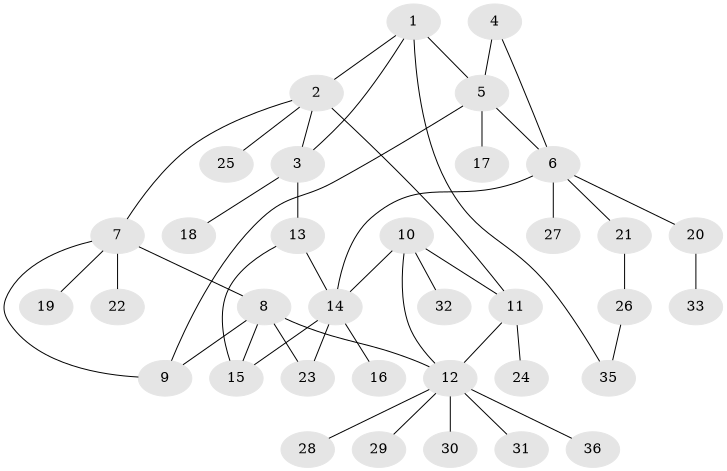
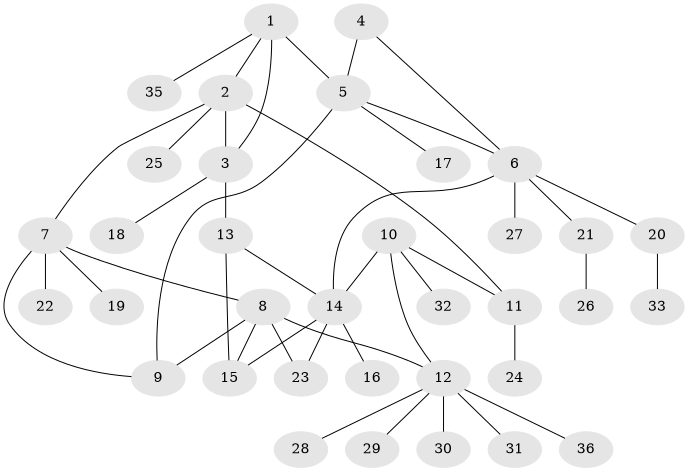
(617, 342) -> none
(483, 343) -> none
